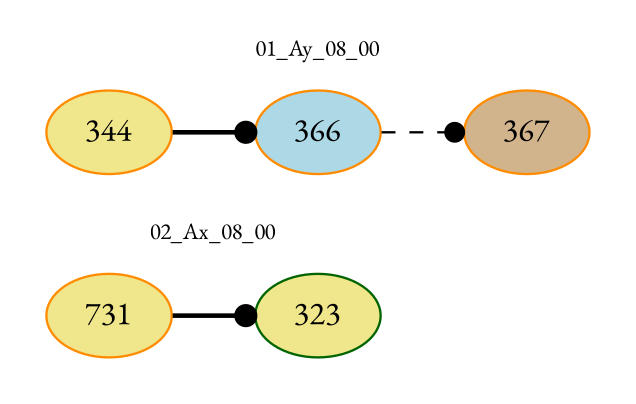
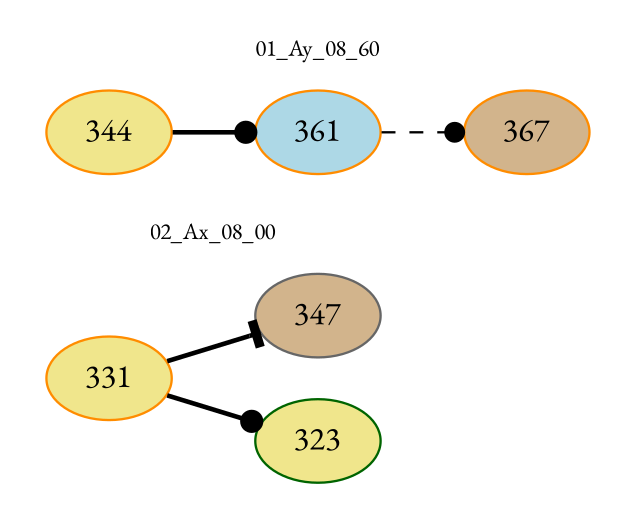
(318, 50) -> (318, 50)
(318, 132) -> (318, 132)
(109, 316) -> (109, 378)
none -> (318, 316)
